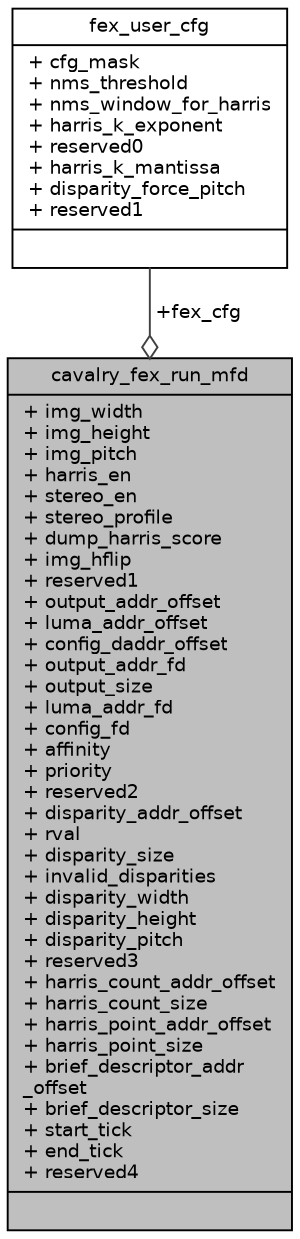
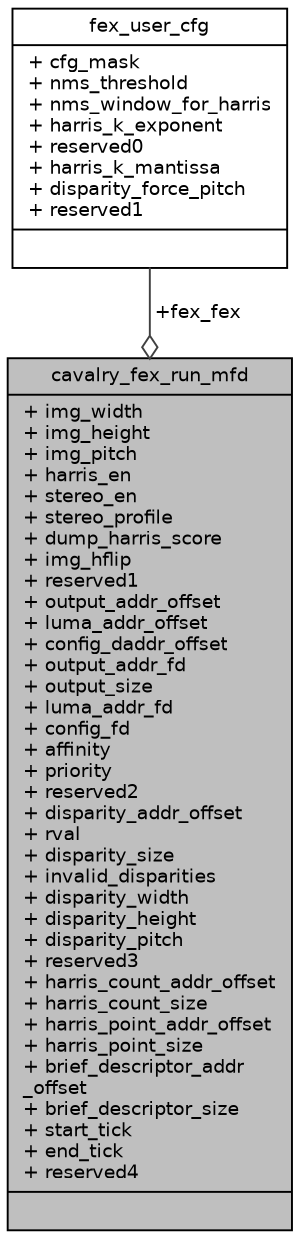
(196, 313) -> (196, 313)
